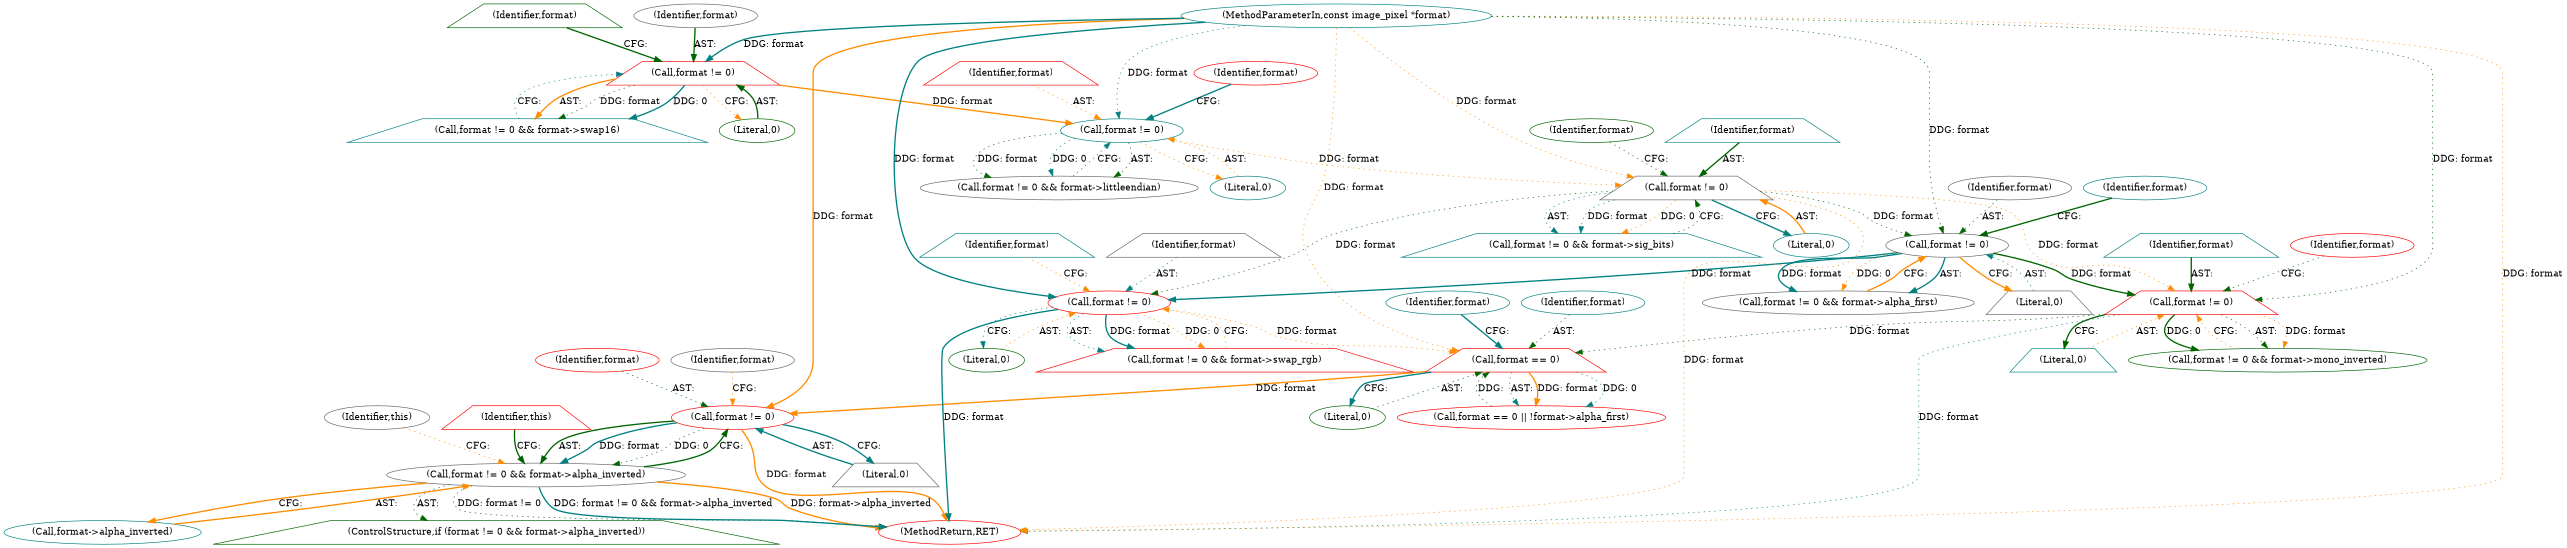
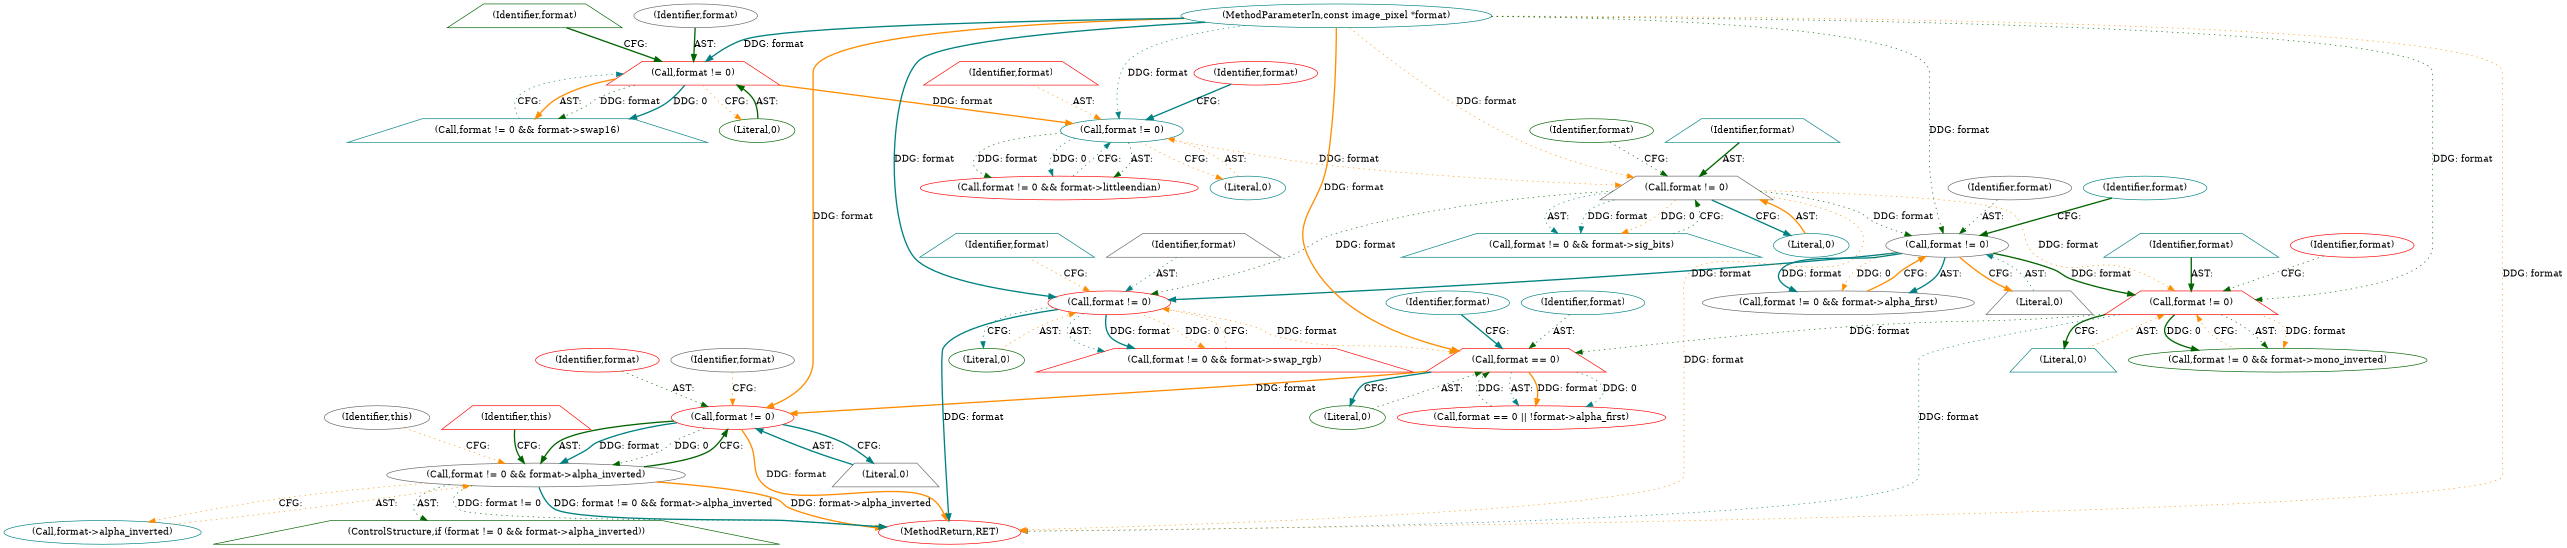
(1059, 188) -> (1059, 188)
(1304, 229) -> (1304, 229)
(290, 497) -> (290, 497)
(319, 507) -> (319, 507)
